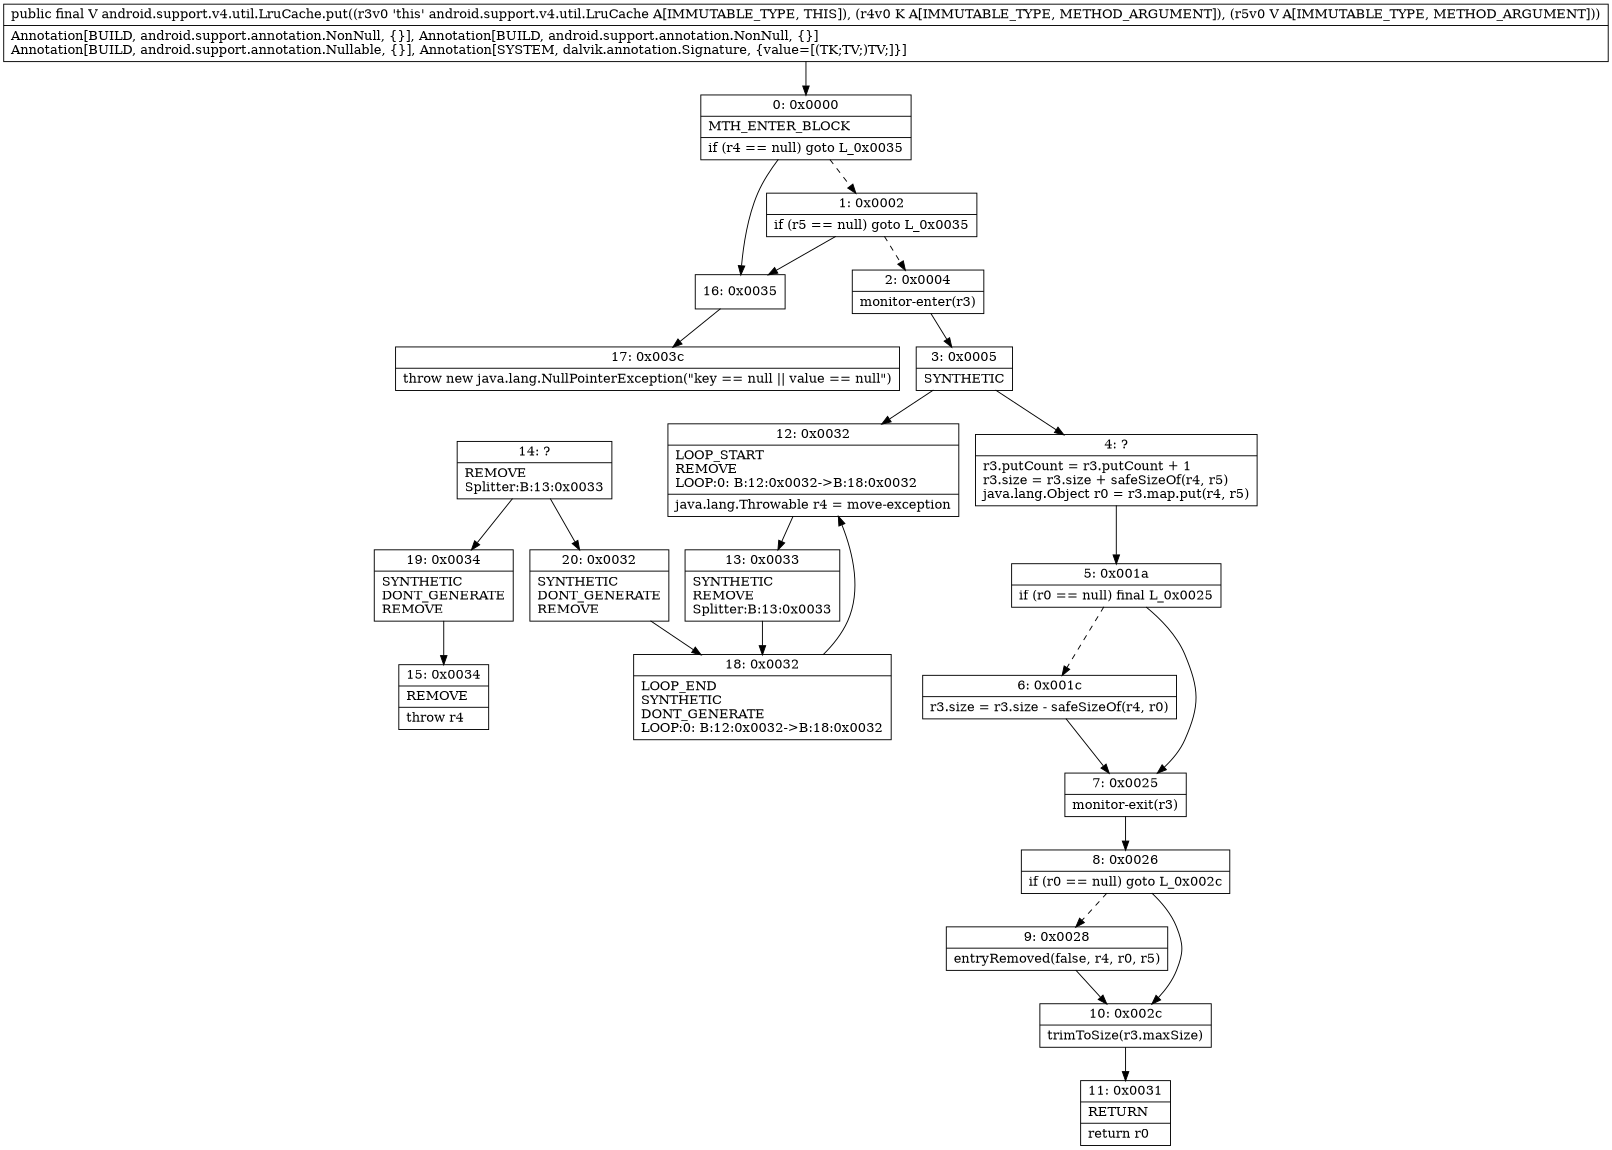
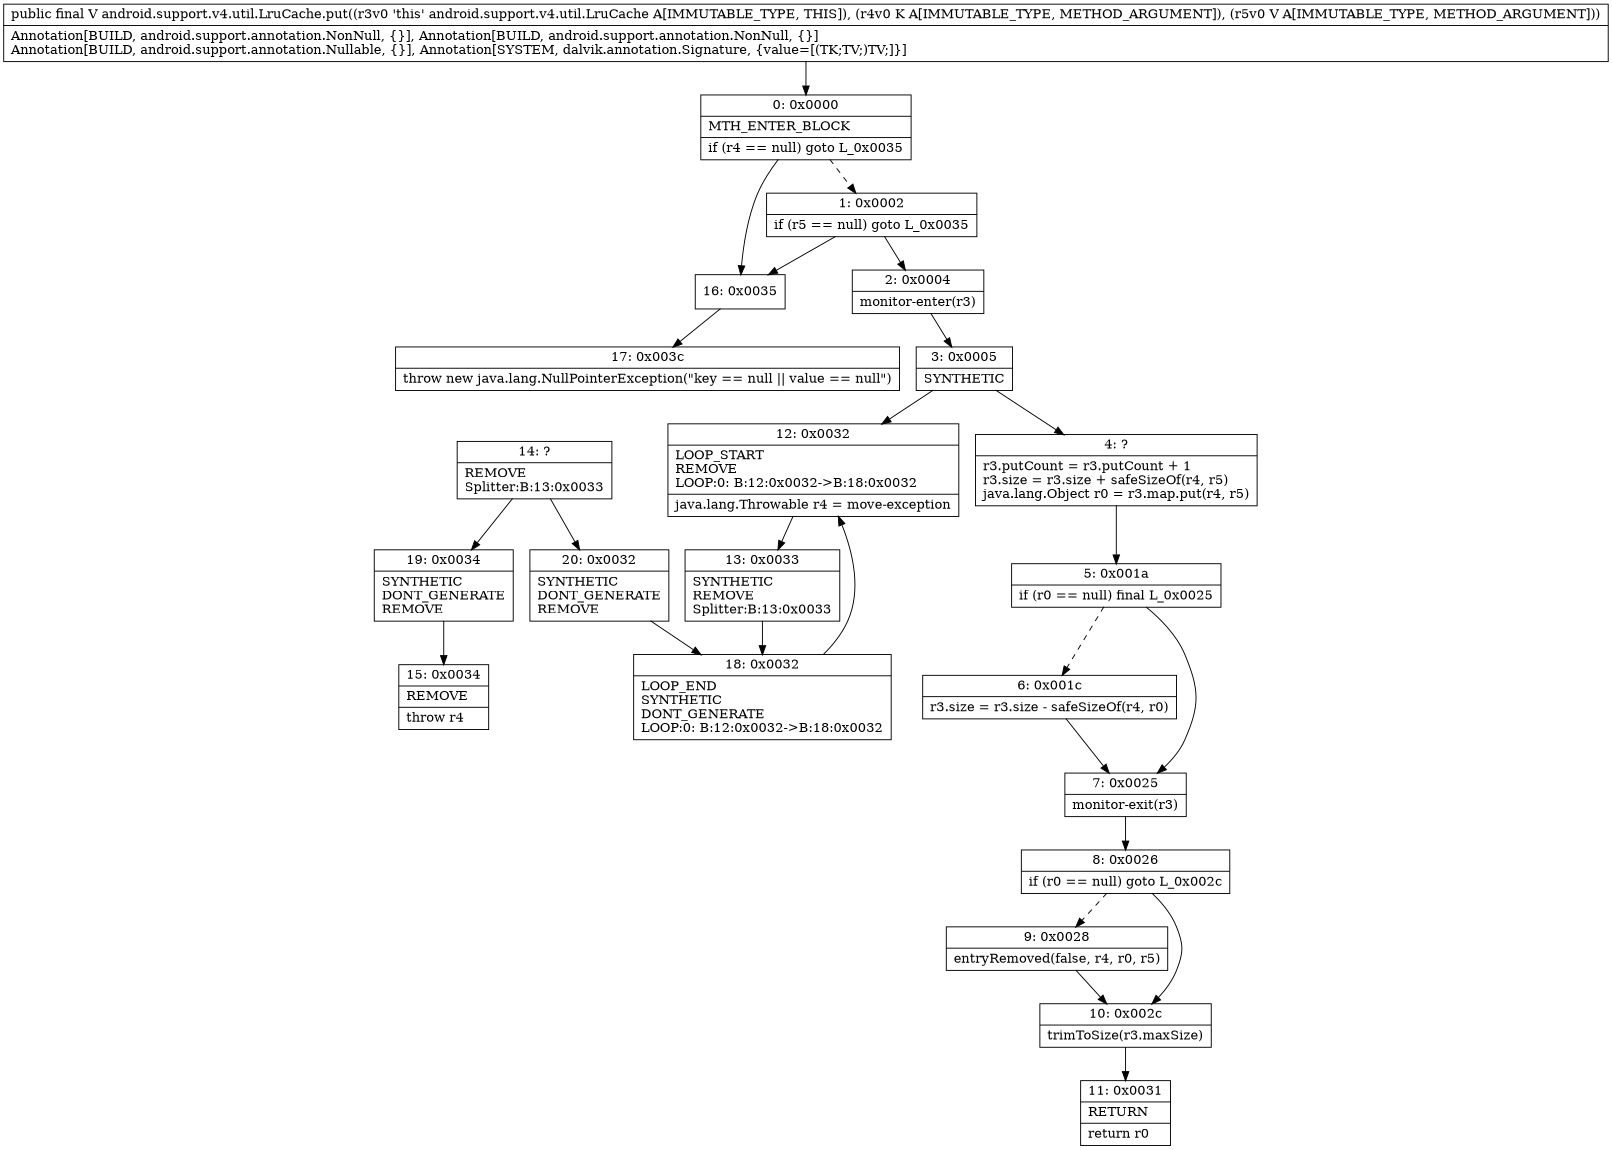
(892, 249) -> (892, 249)
